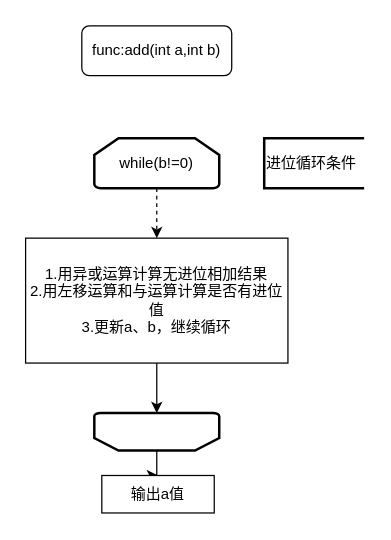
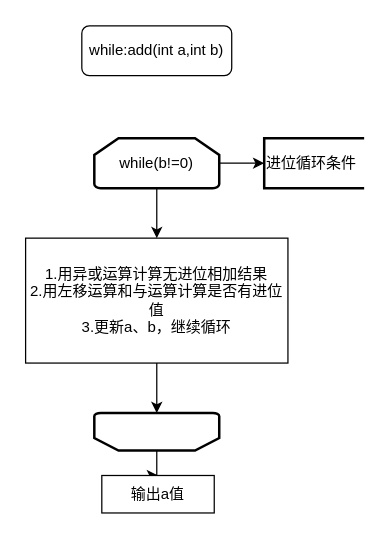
(157, 51) -> (157, 51)
none -> (242, 163)
(157, 208) -> (157, 208)
